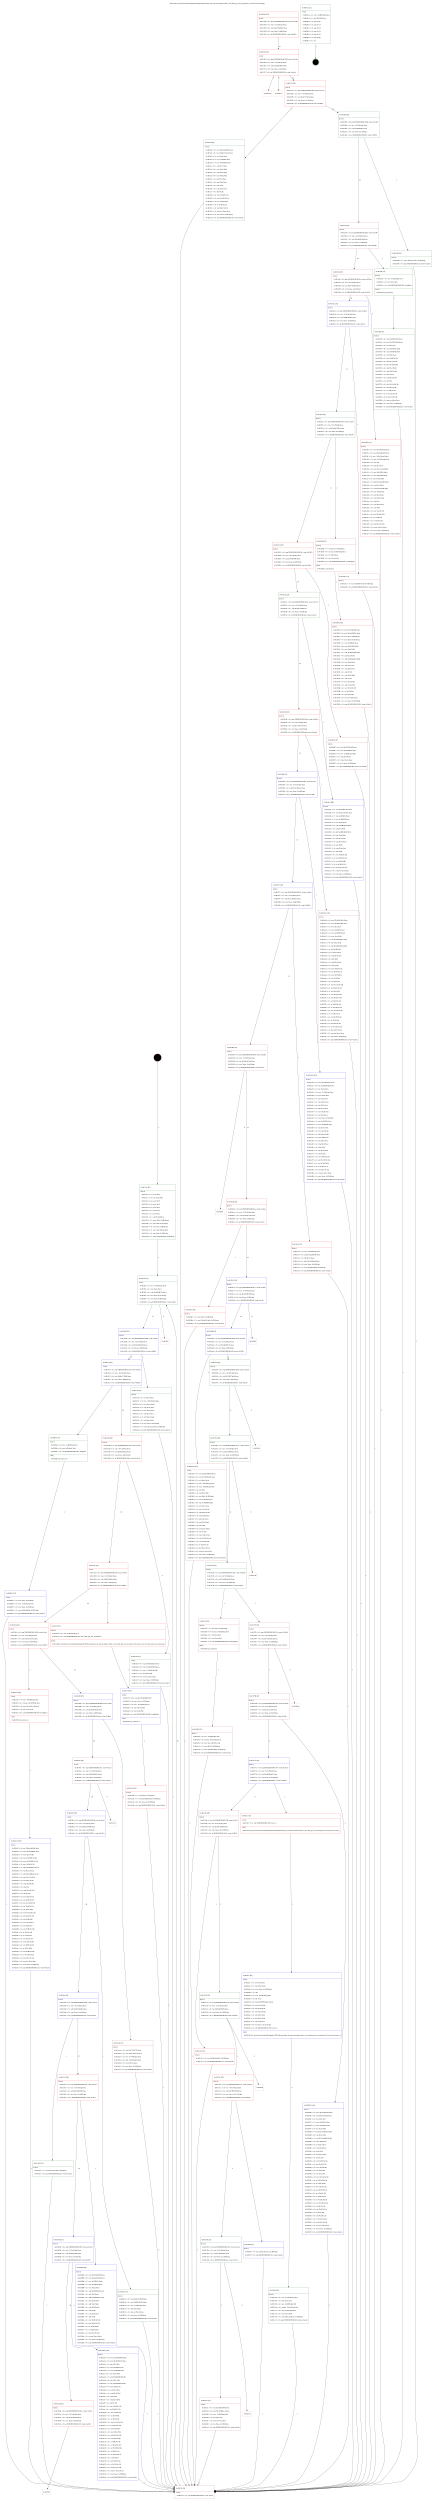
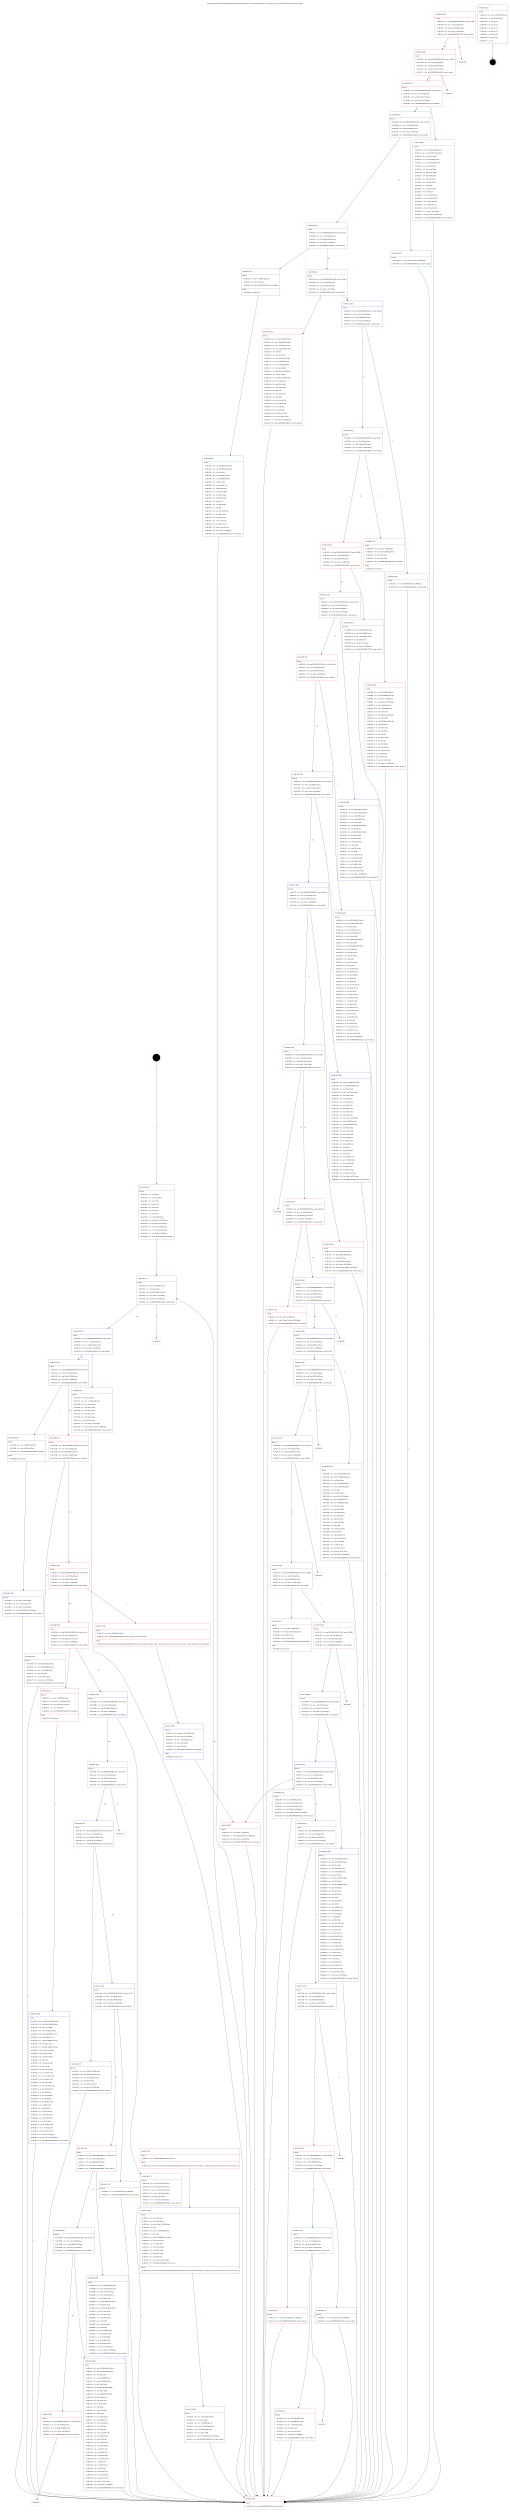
(271, 82) -> (460, 48)
(280, 1798) -> (265, 1794)
